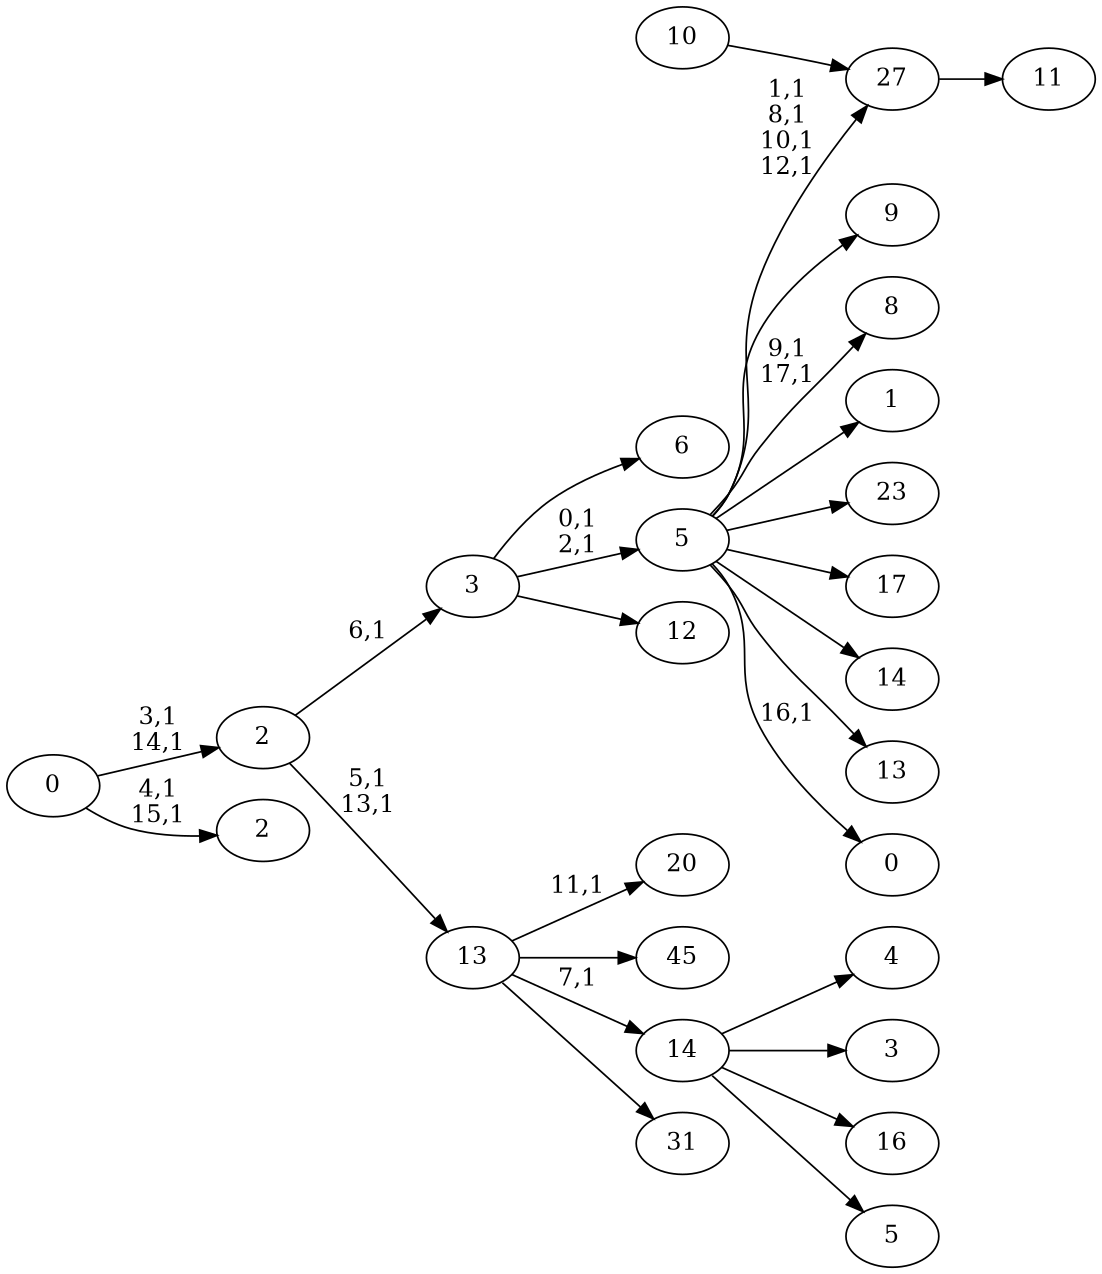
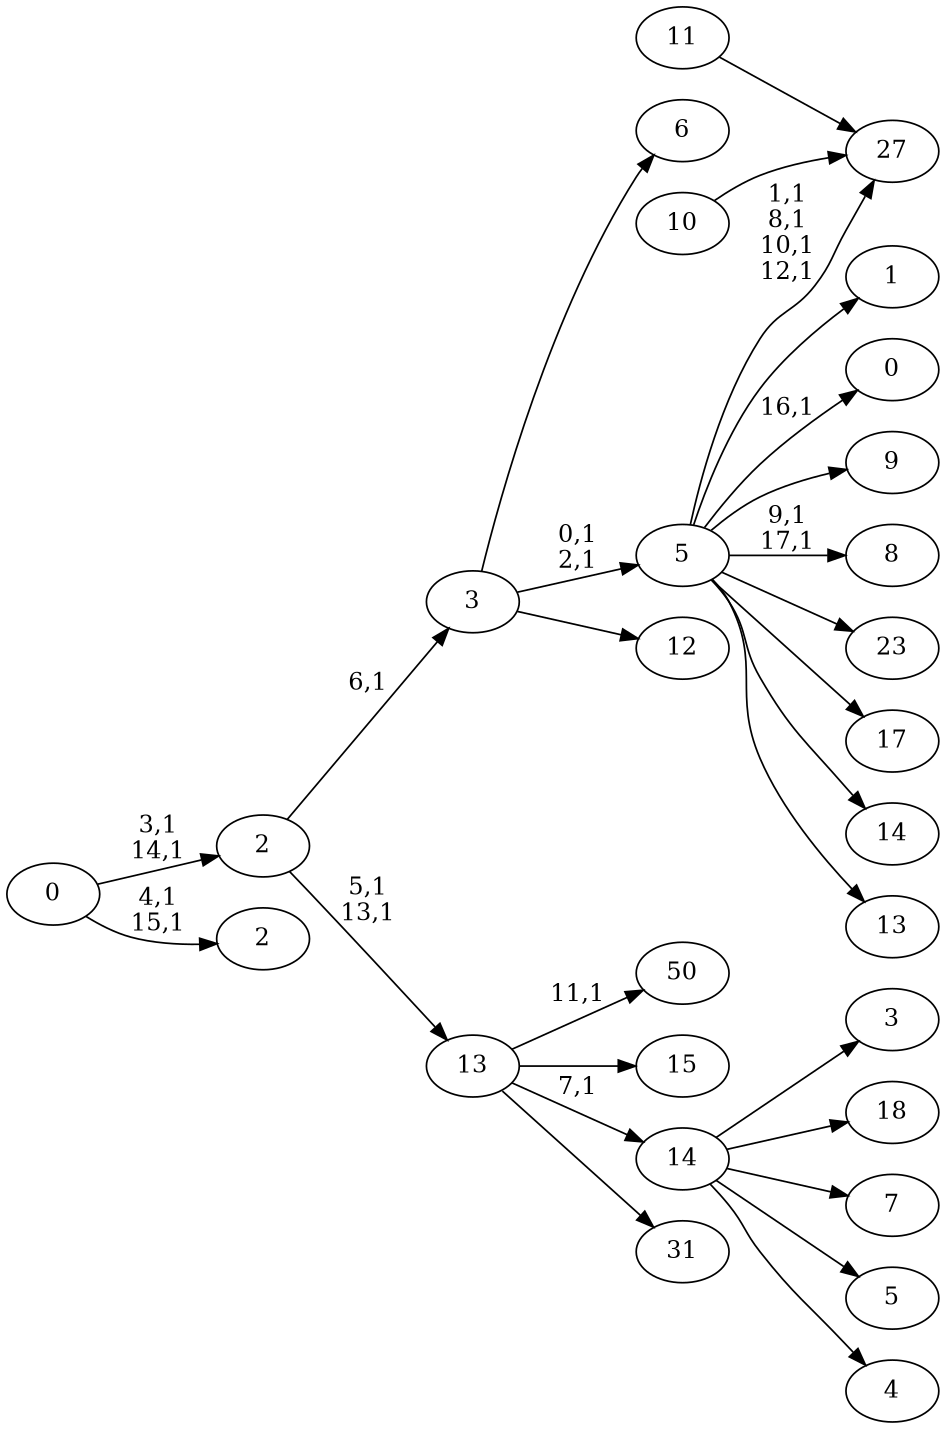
(962, 79) -> (780, 90)
(683, 865) -> (683, 973)
(683, 958) -> (683, 1066)
(892, 1143) -> (892, 1112)
none -> (892, 1205)
